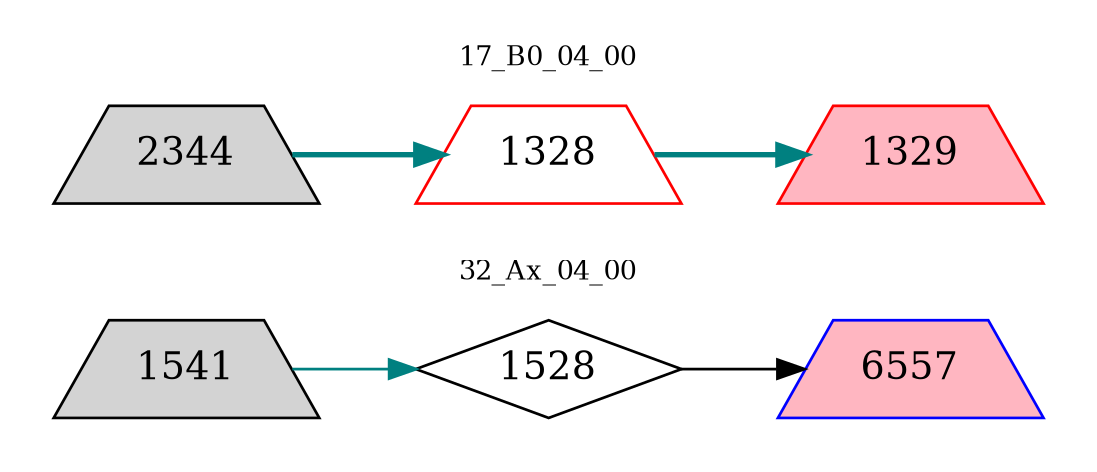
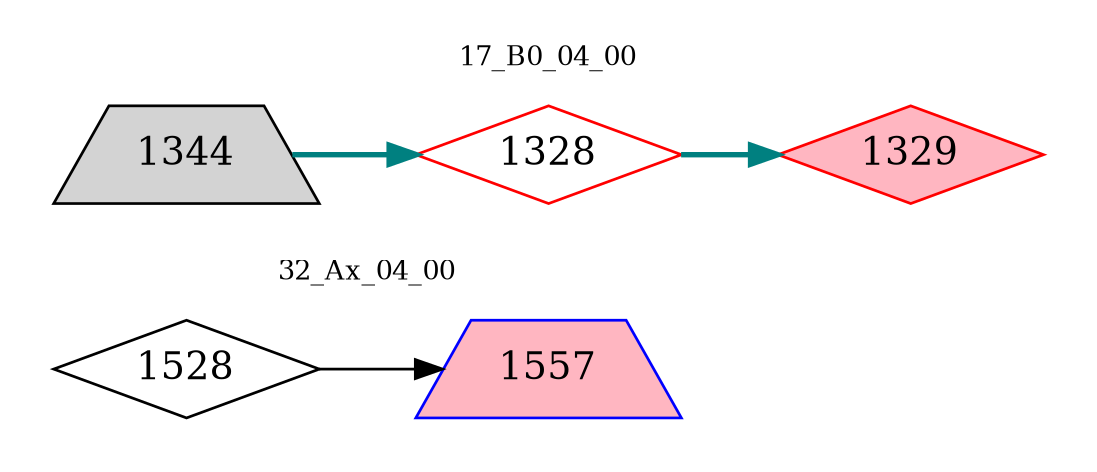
(186, 155) -> (186, 155)
(549, 155) -> (549, 155)
(911, 155) -> (911, 155)
(186, 369) -> none
(911, 369) -> (549, 369)
